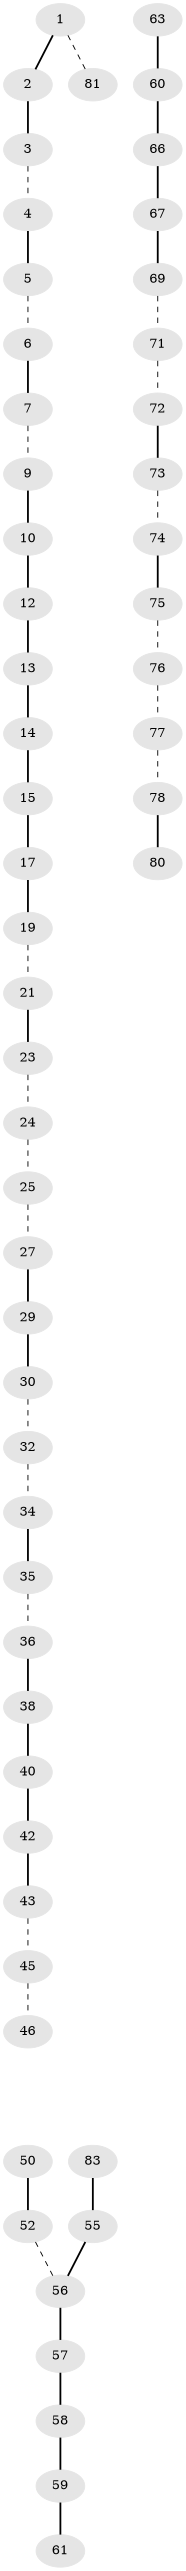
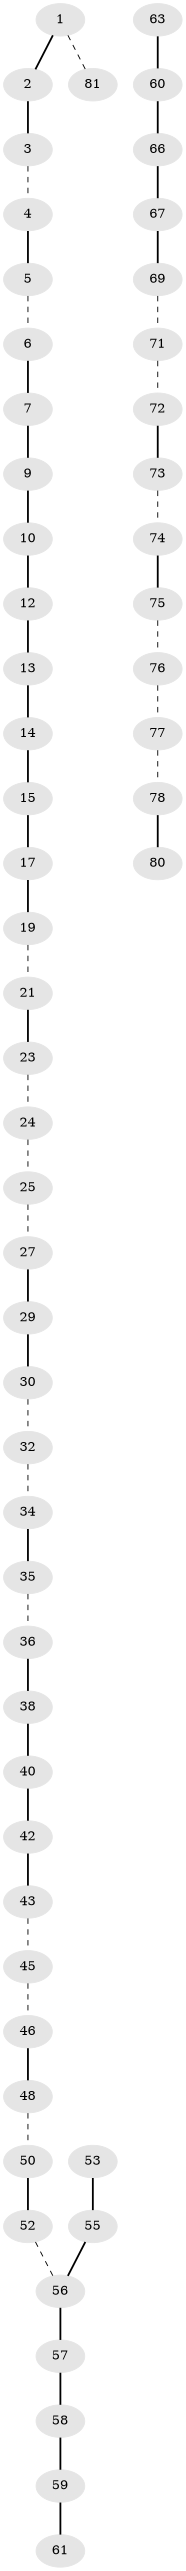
(28, 442) -> (28, 442)
none -> (28, 2097)
(93, 2162) -> (93, 2162)
